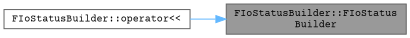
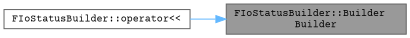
(316, 19) -> (316, 19)
